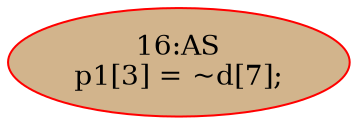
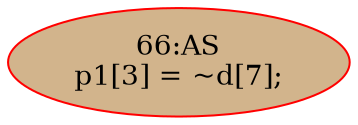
(179, 62) -> (179, 62)
